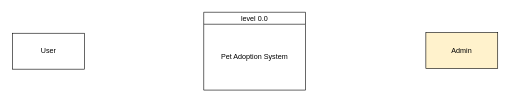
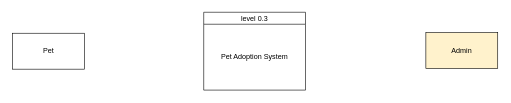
(254, 19) -> (254, 19)
(48, 51) -> (48, 51)
